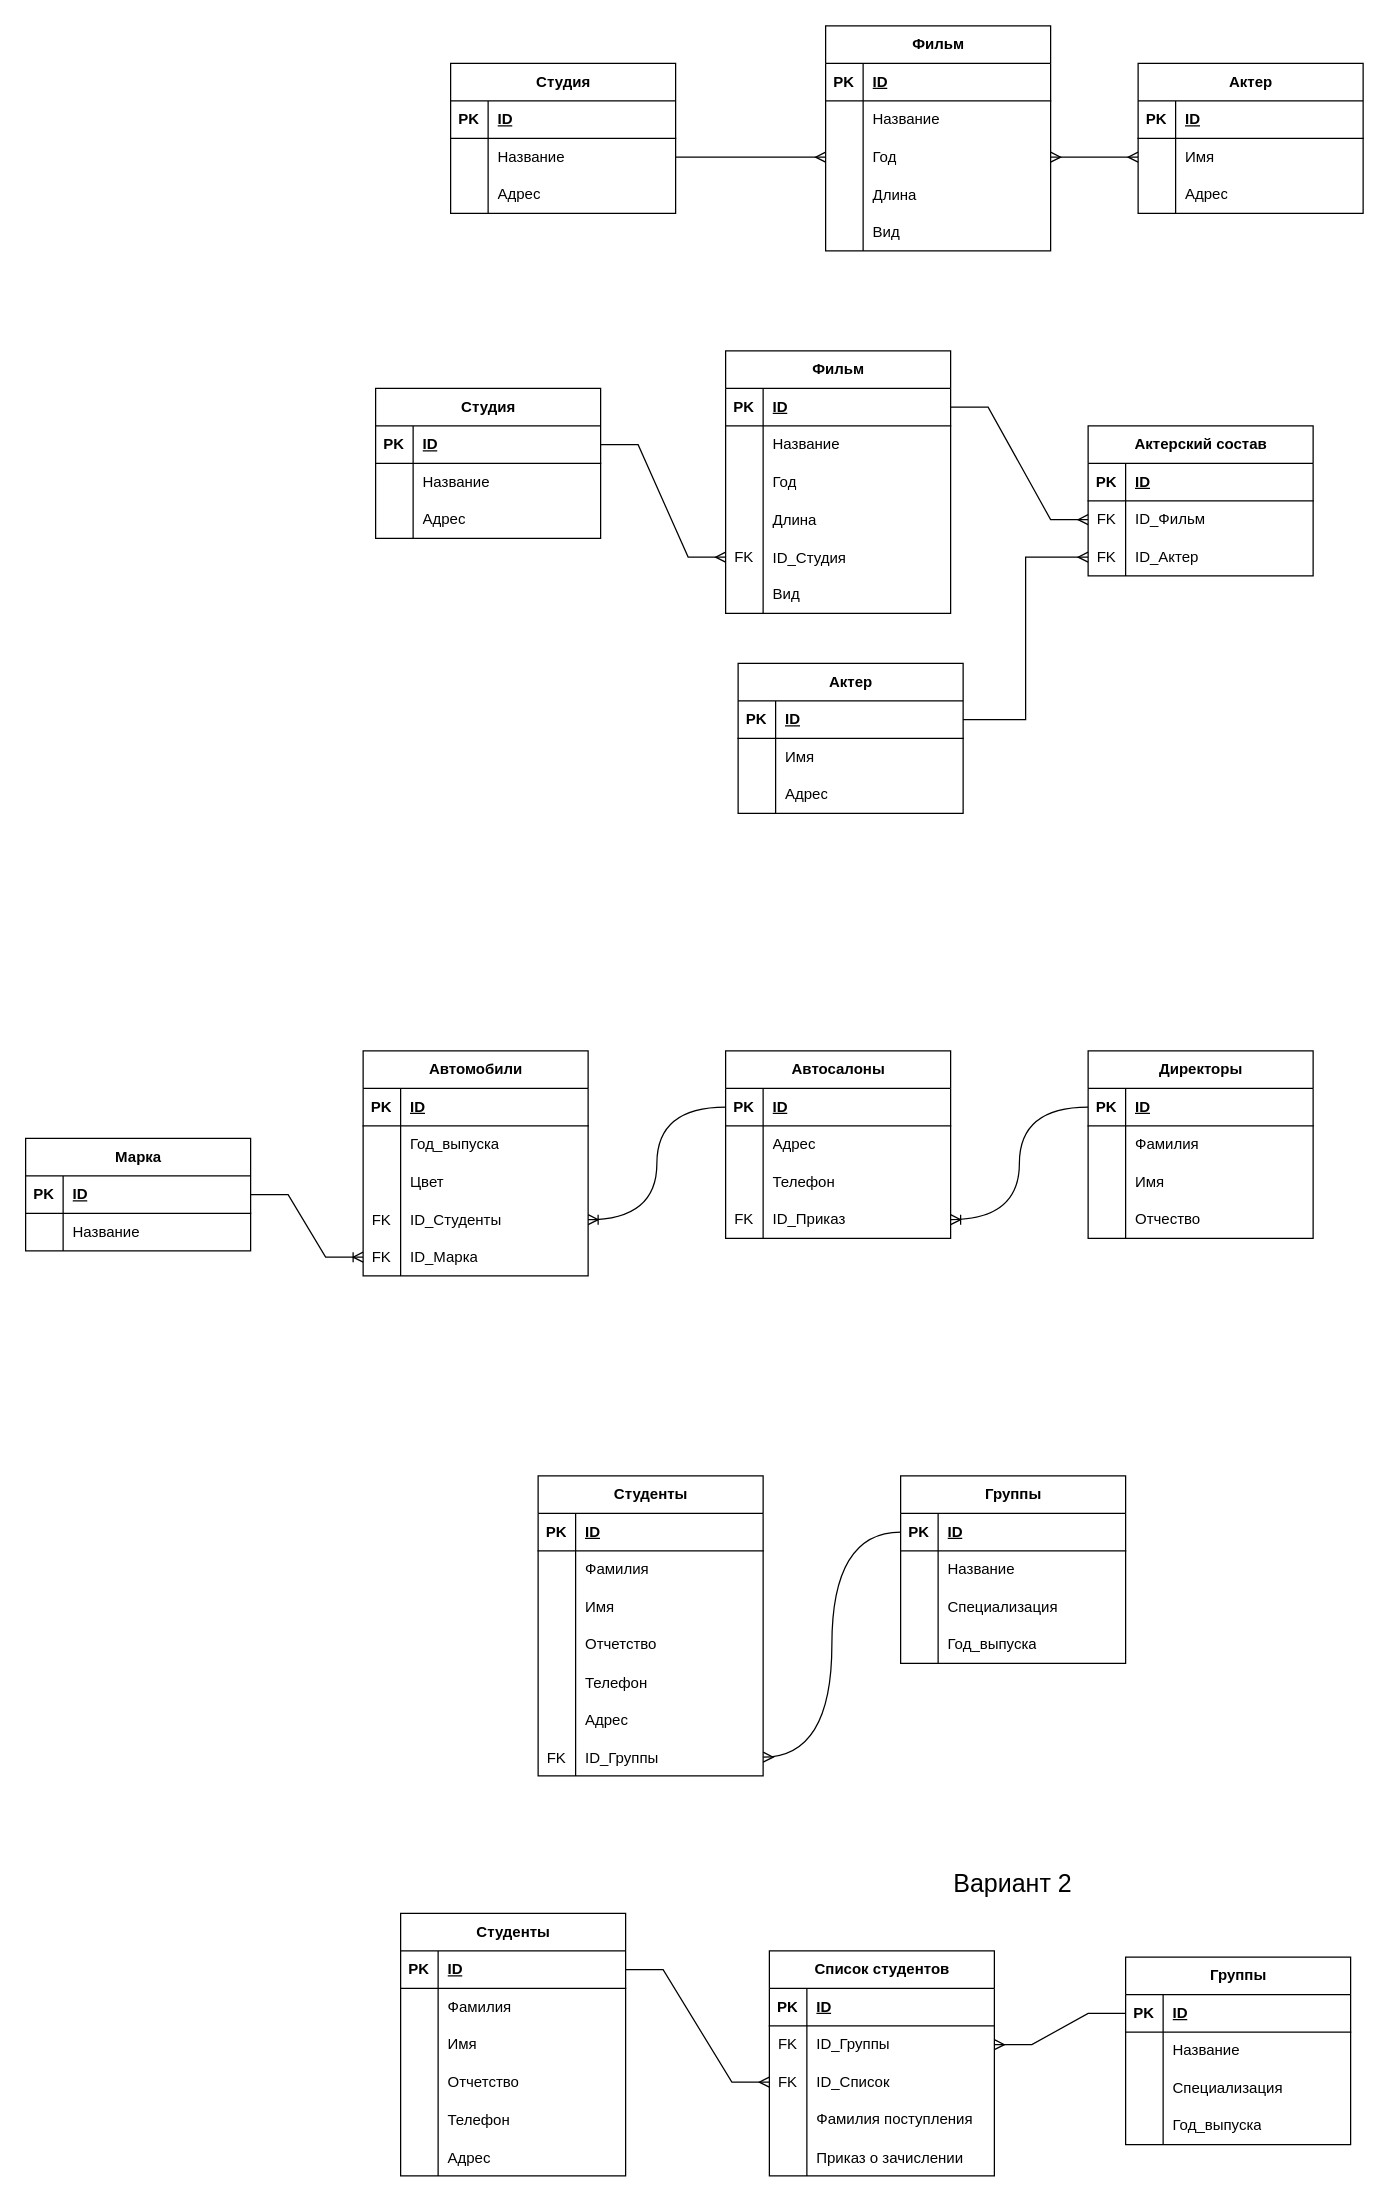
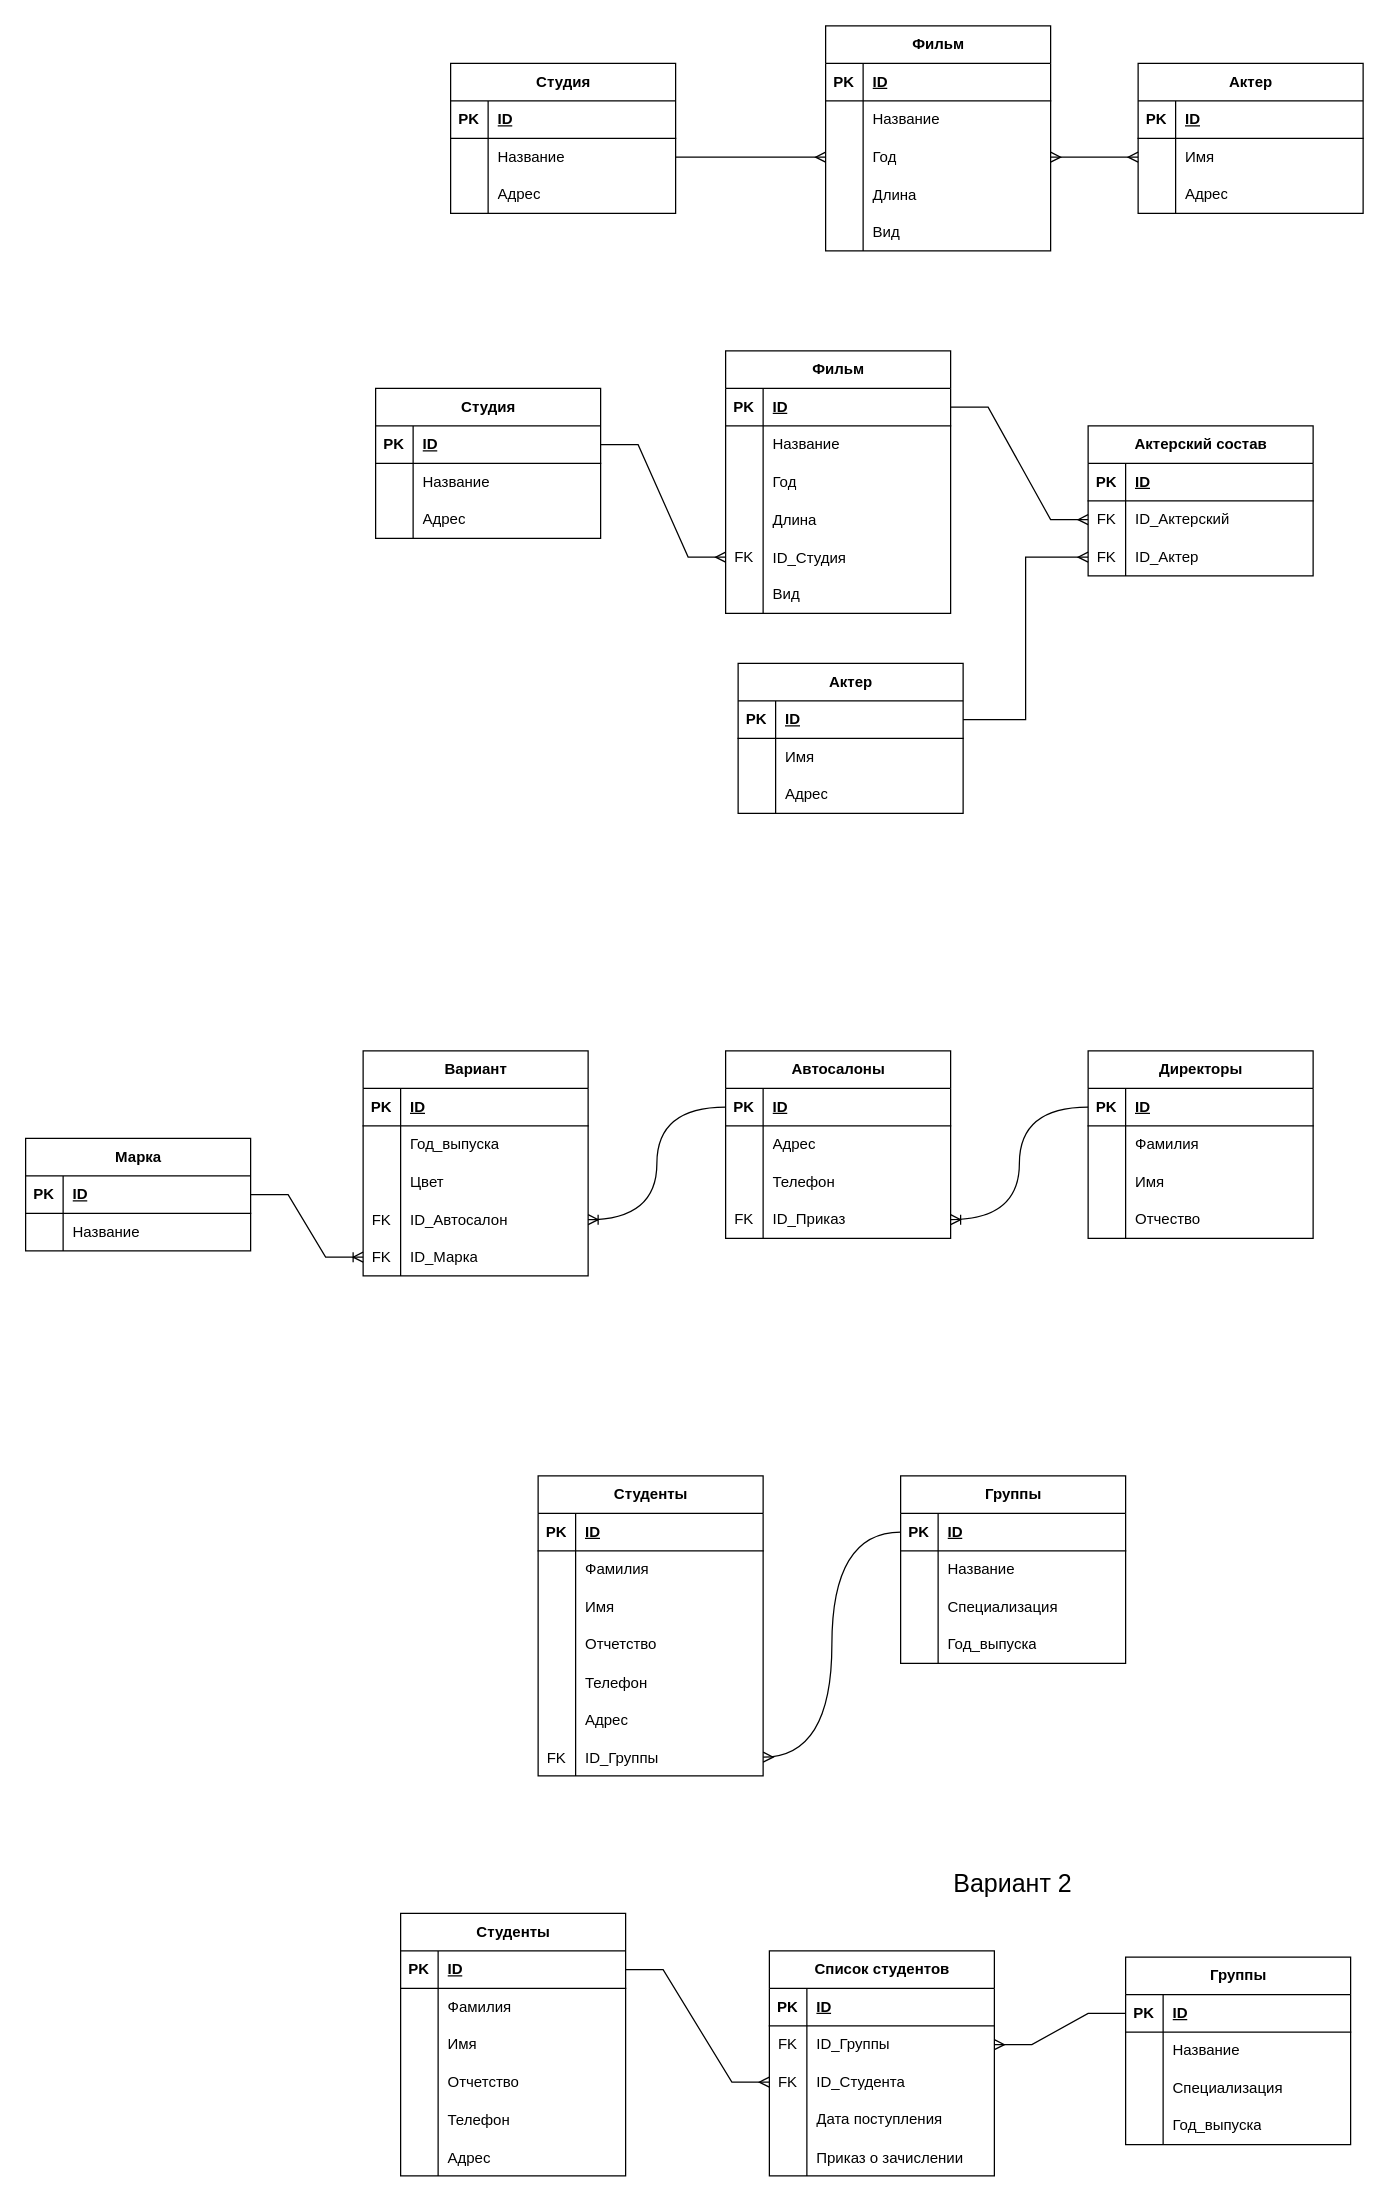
(1169, 519) -> (1186, 519)
(476, 1069) -> (476, 1069)
(456, 1220) -> (460, 1220)
(855, 2082) -> (863, 2082)
(895, 2119) -> (882, 2119)
